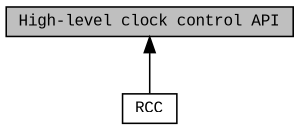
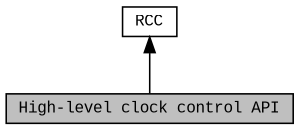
(150, 73) -> (150, 73)
